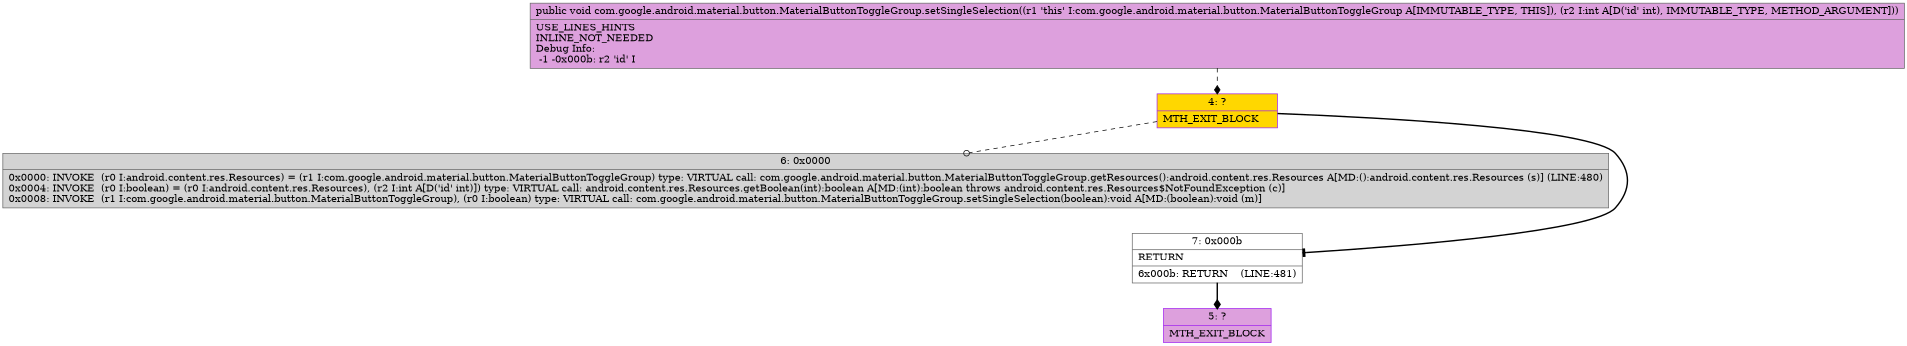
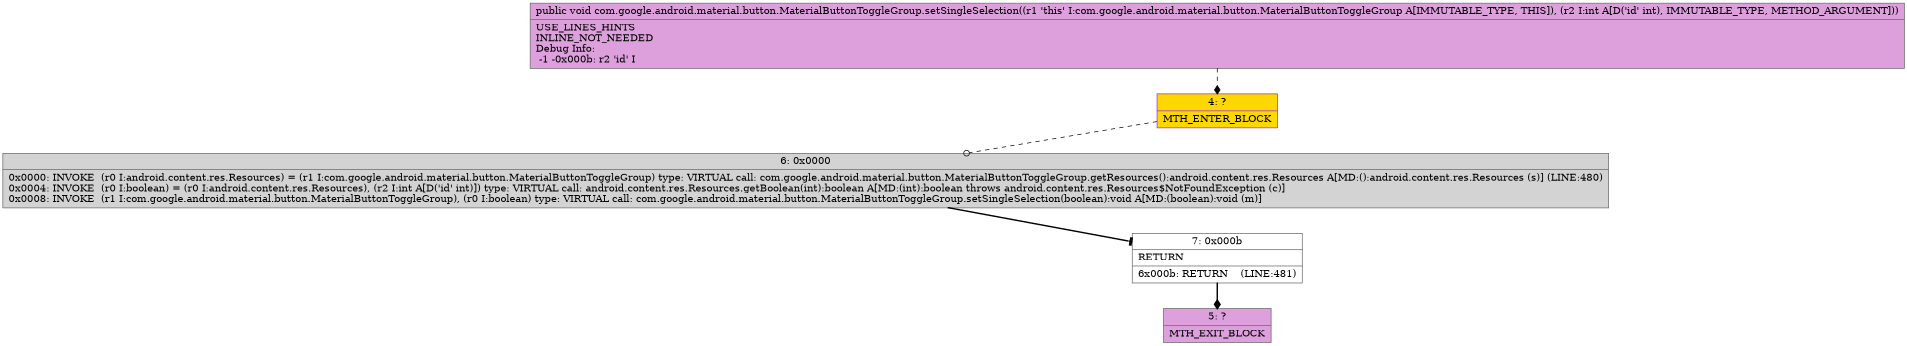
(1211, 119) -> (1217, 119)
(1625, 167) -> (1038, 224)
(1217, 325) -> (1217, 325)
